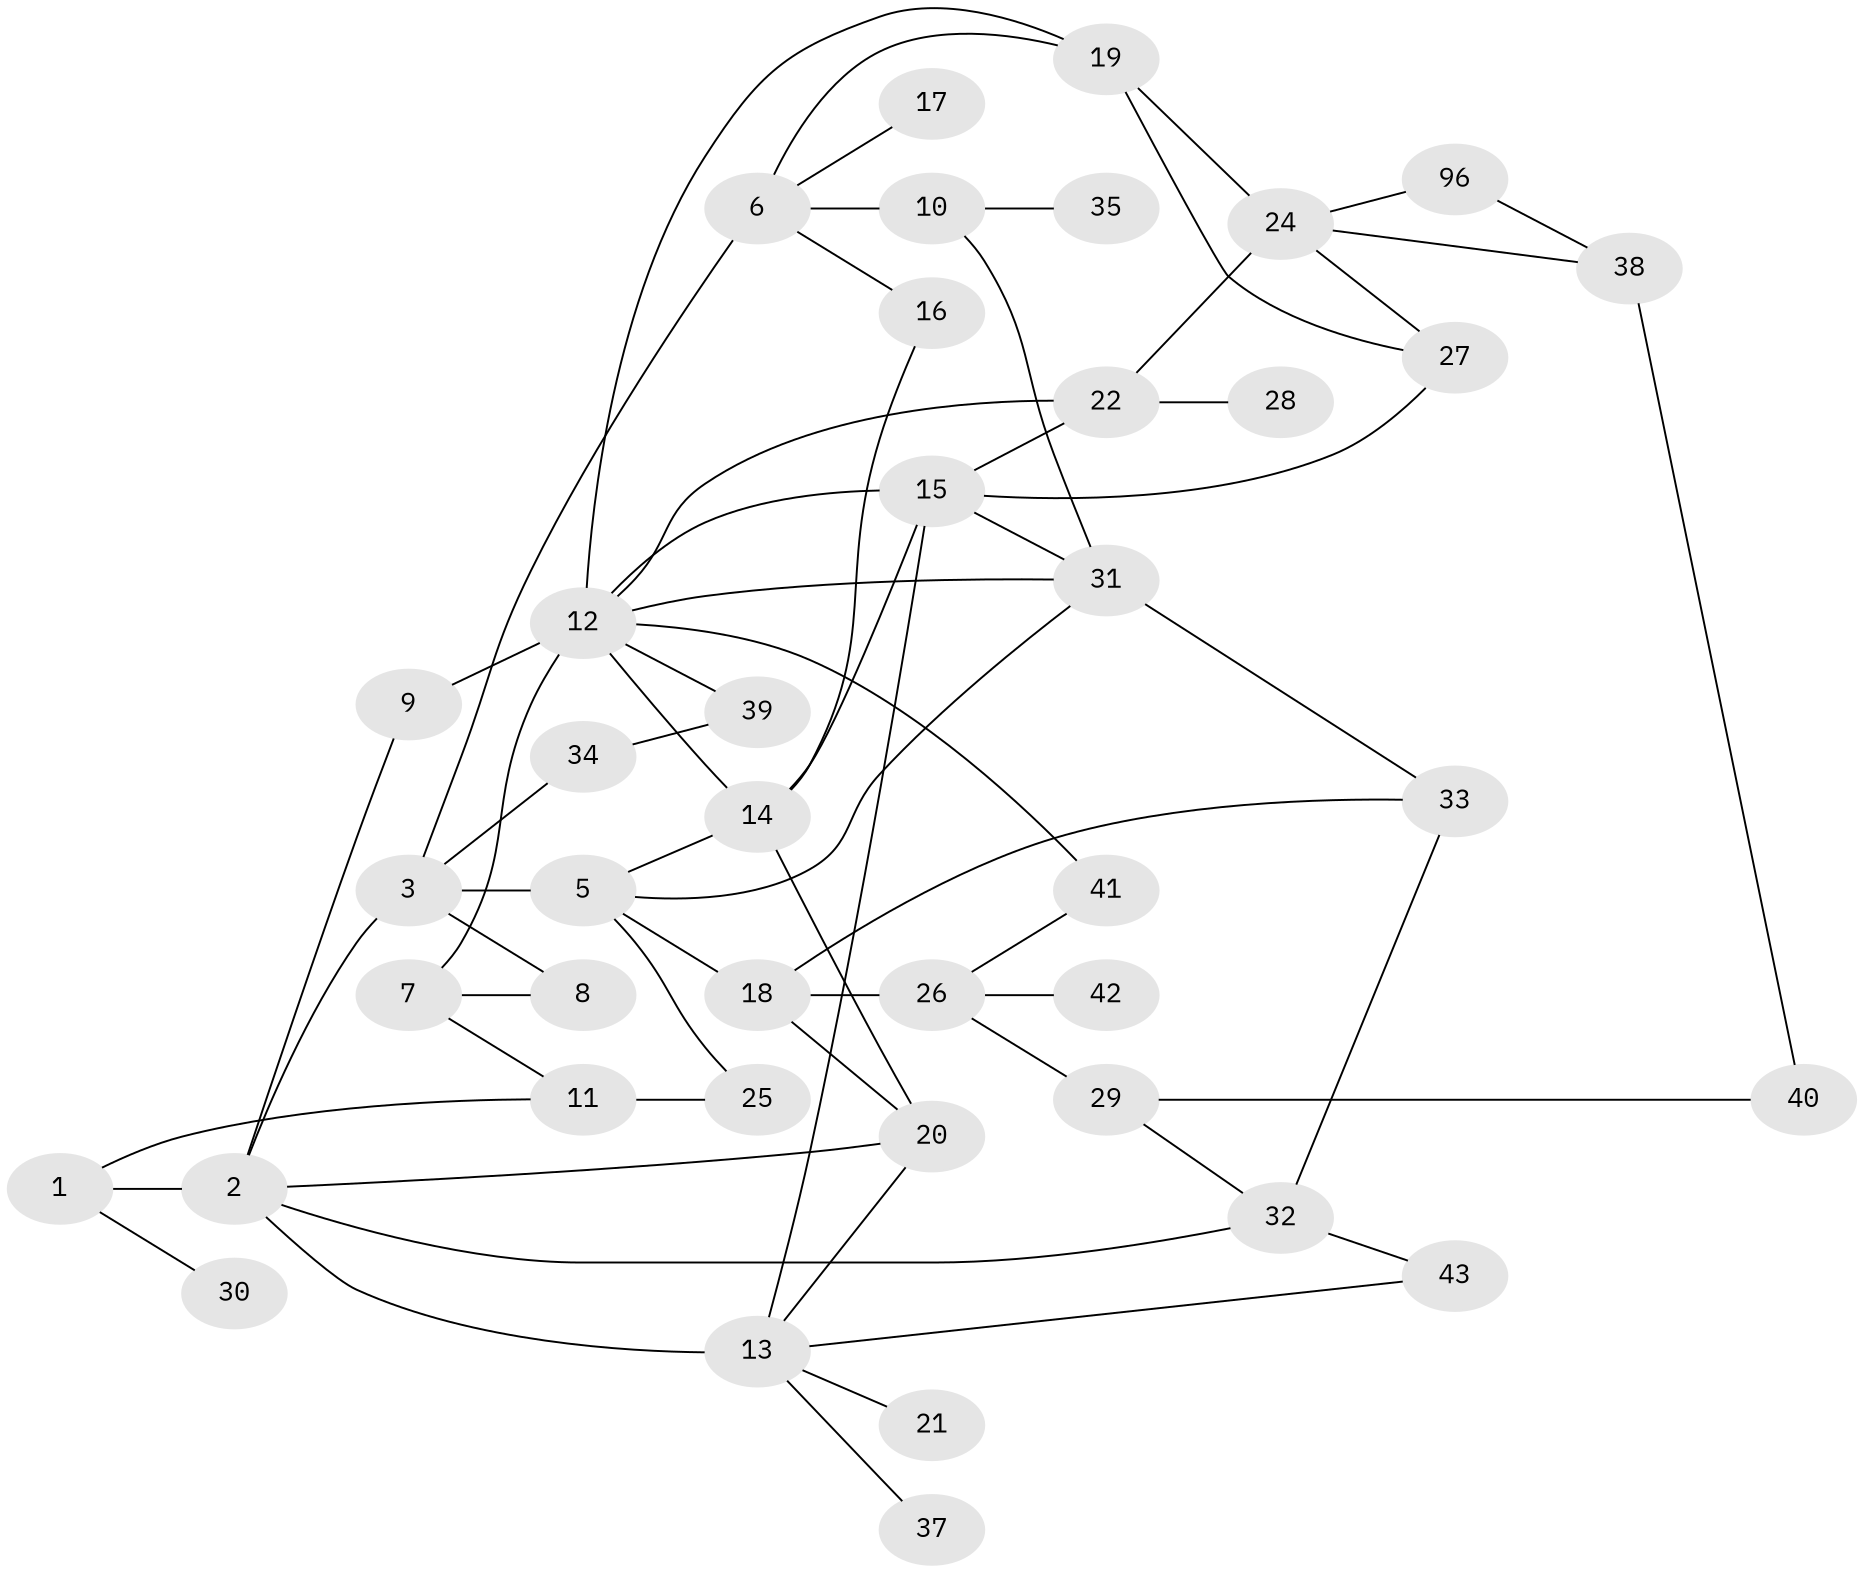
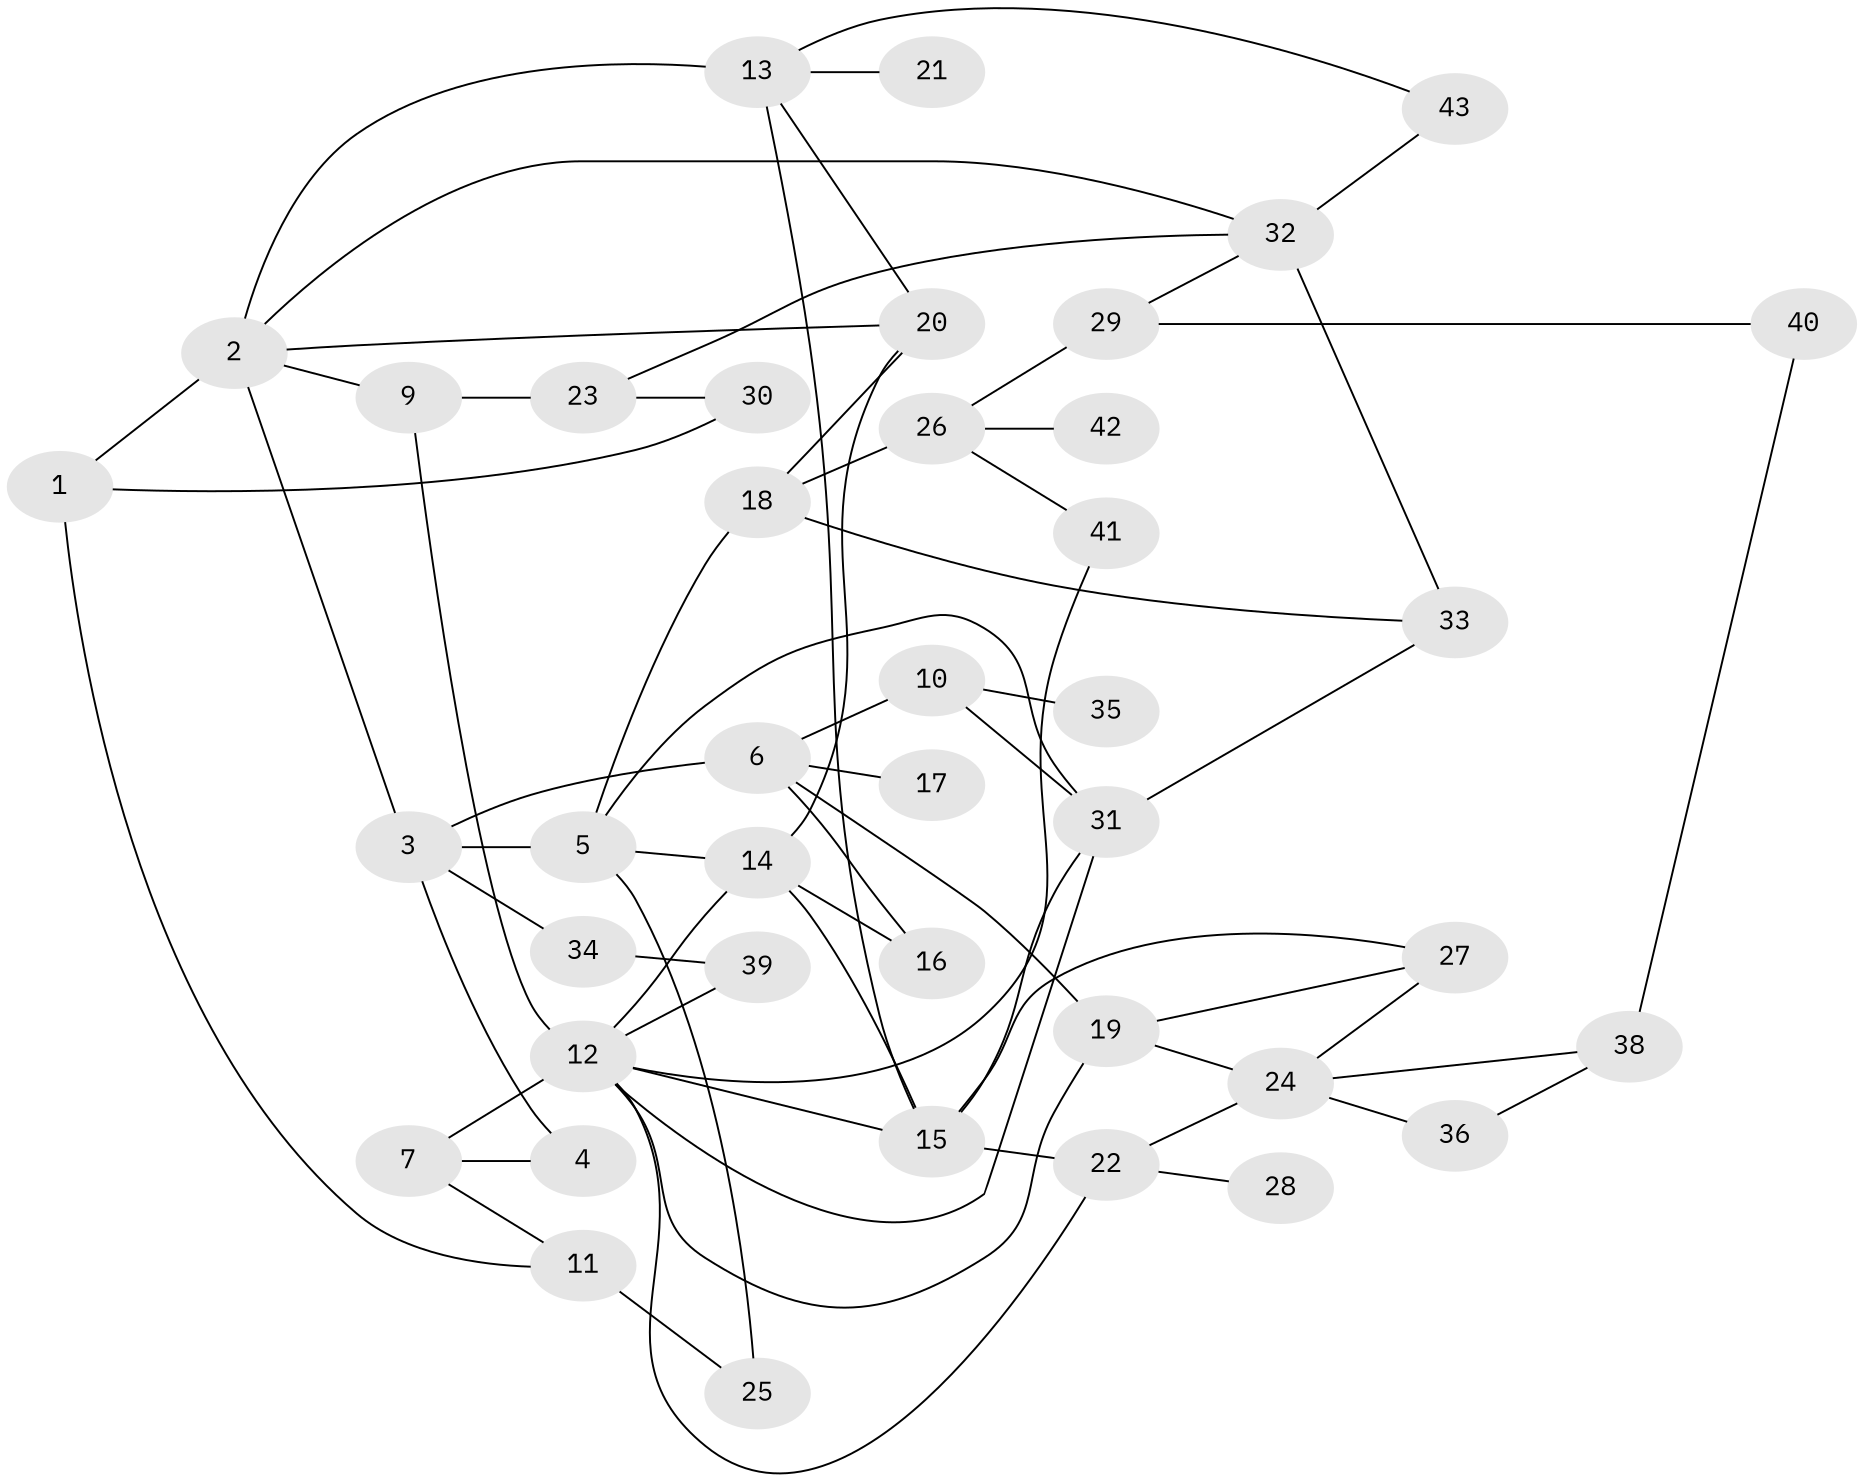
(1455, 179) -> (1455, 1136)
none -> (583, 398)
(583, 995) -> (583, 1161)
(932, 1530) -> none
